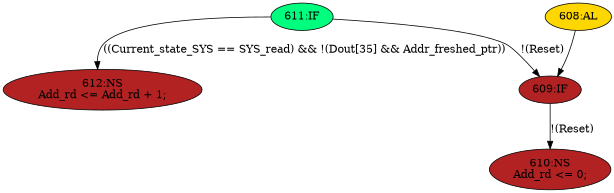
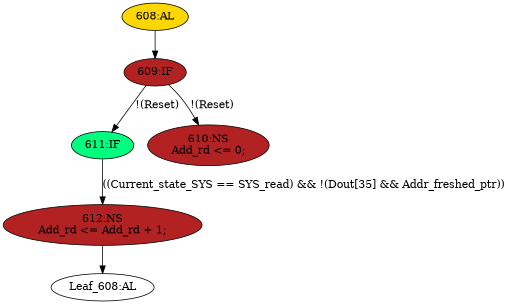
(440, 29) -> (131, 106)
none -> (103, 287)
